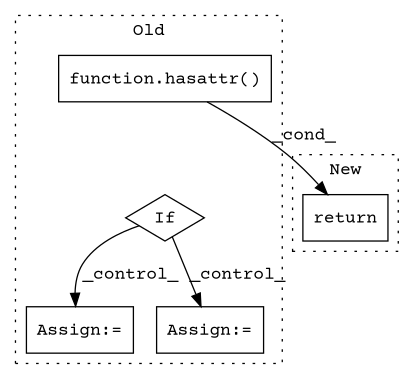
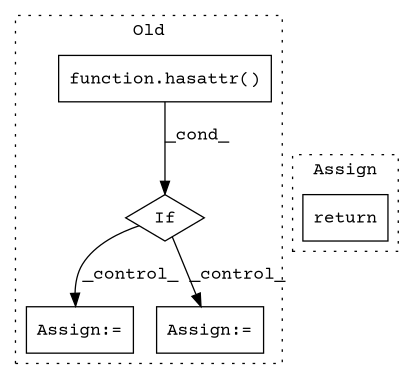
(266, 139) -> (165, 142)
(345, 169) -> (345, 169)
